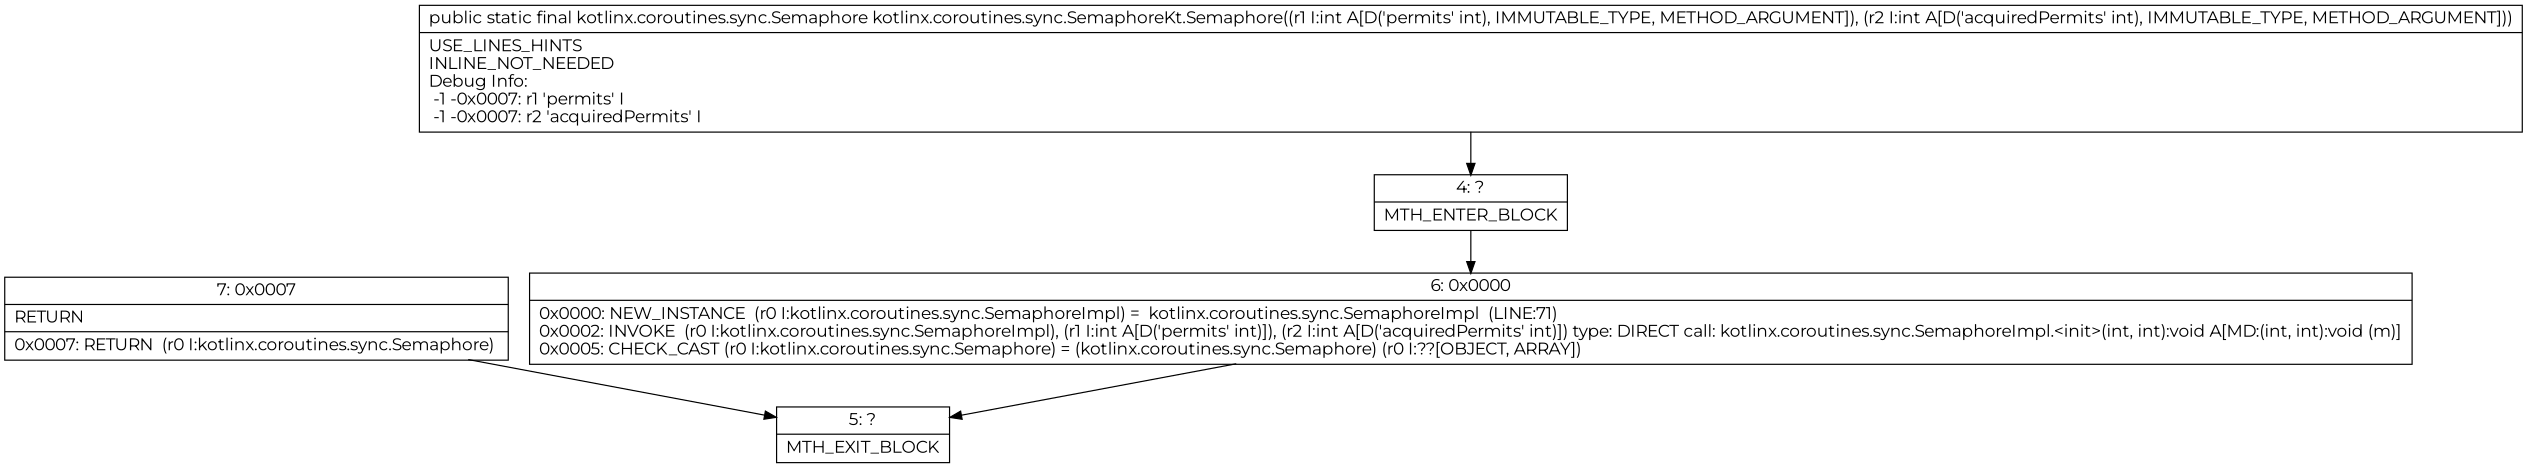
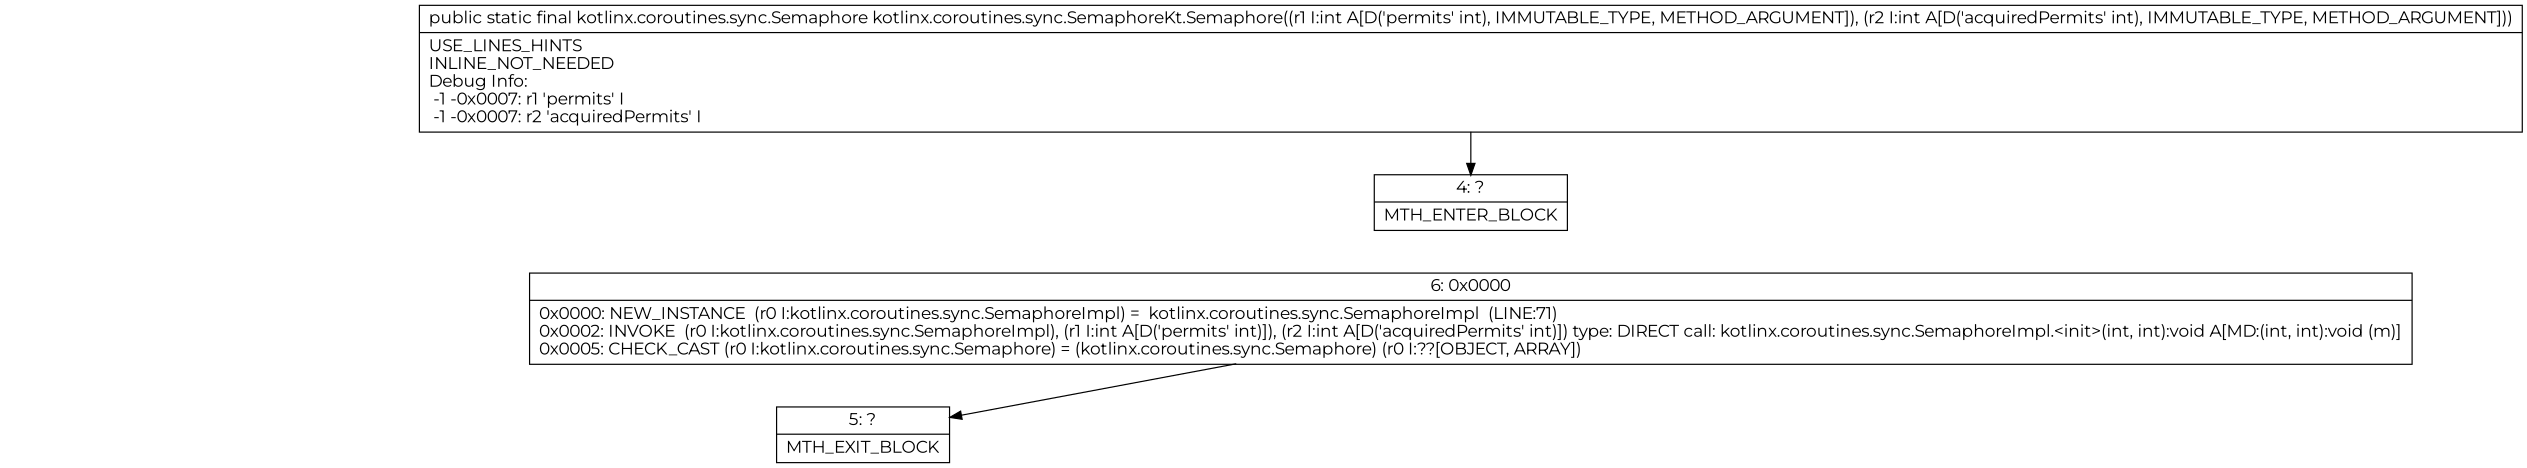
(1471, 246) -> none
(256, 319) -> none
